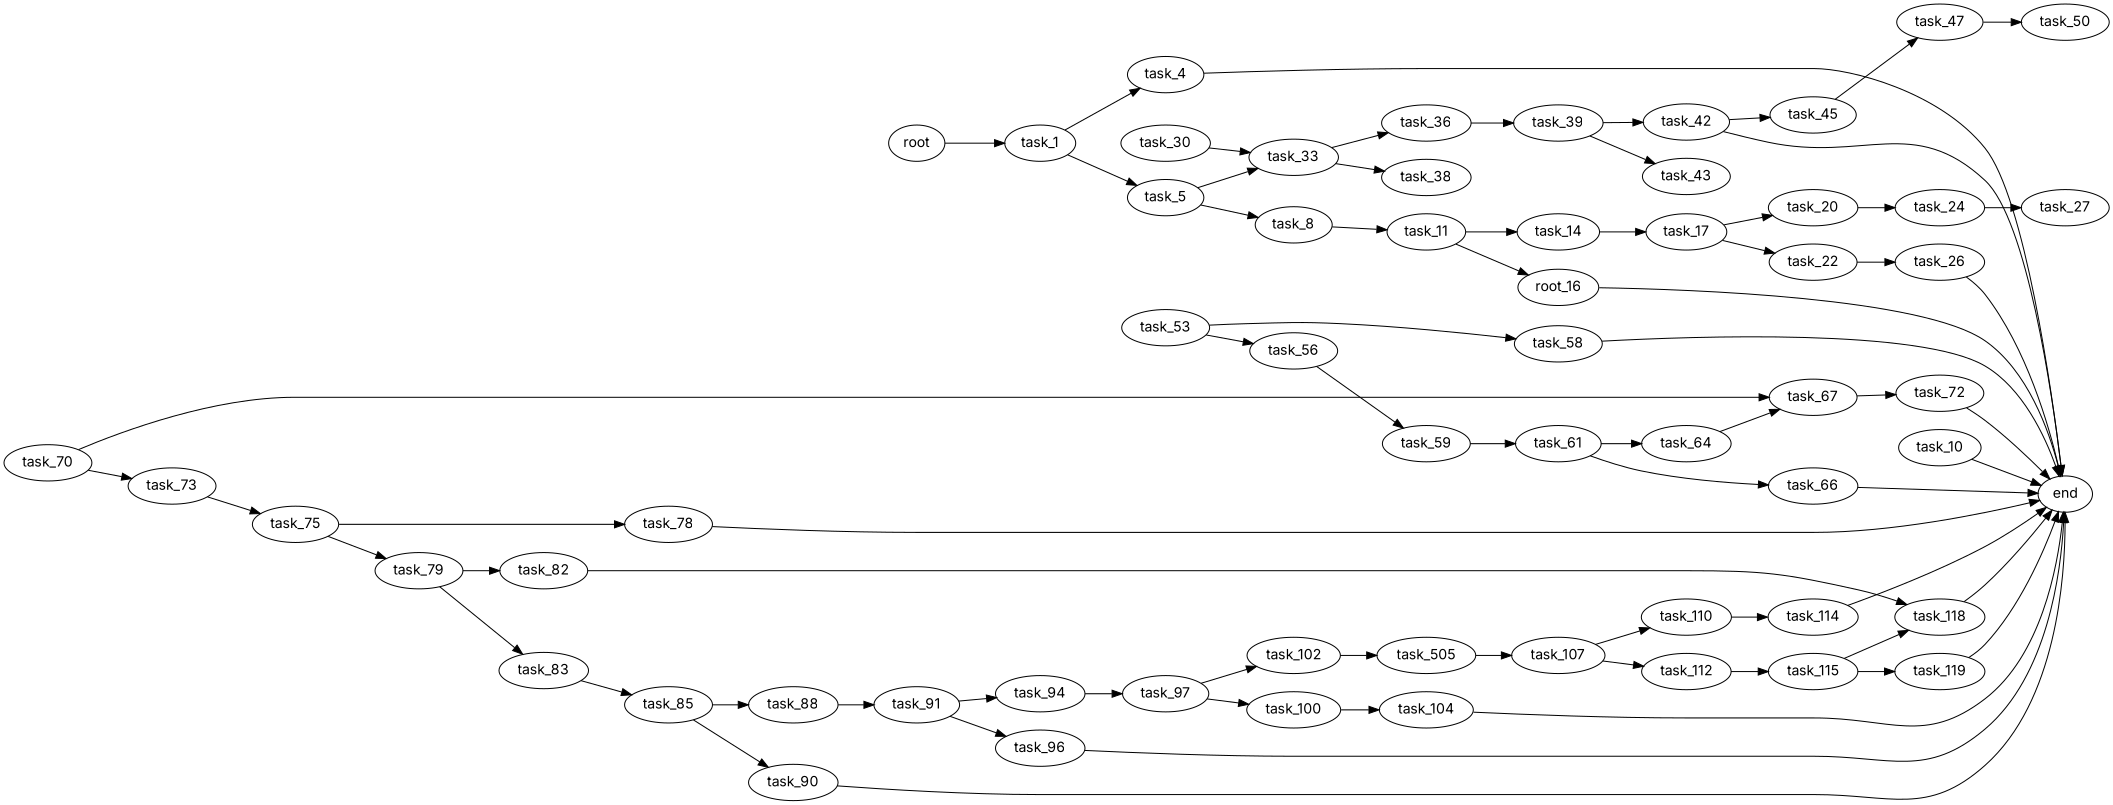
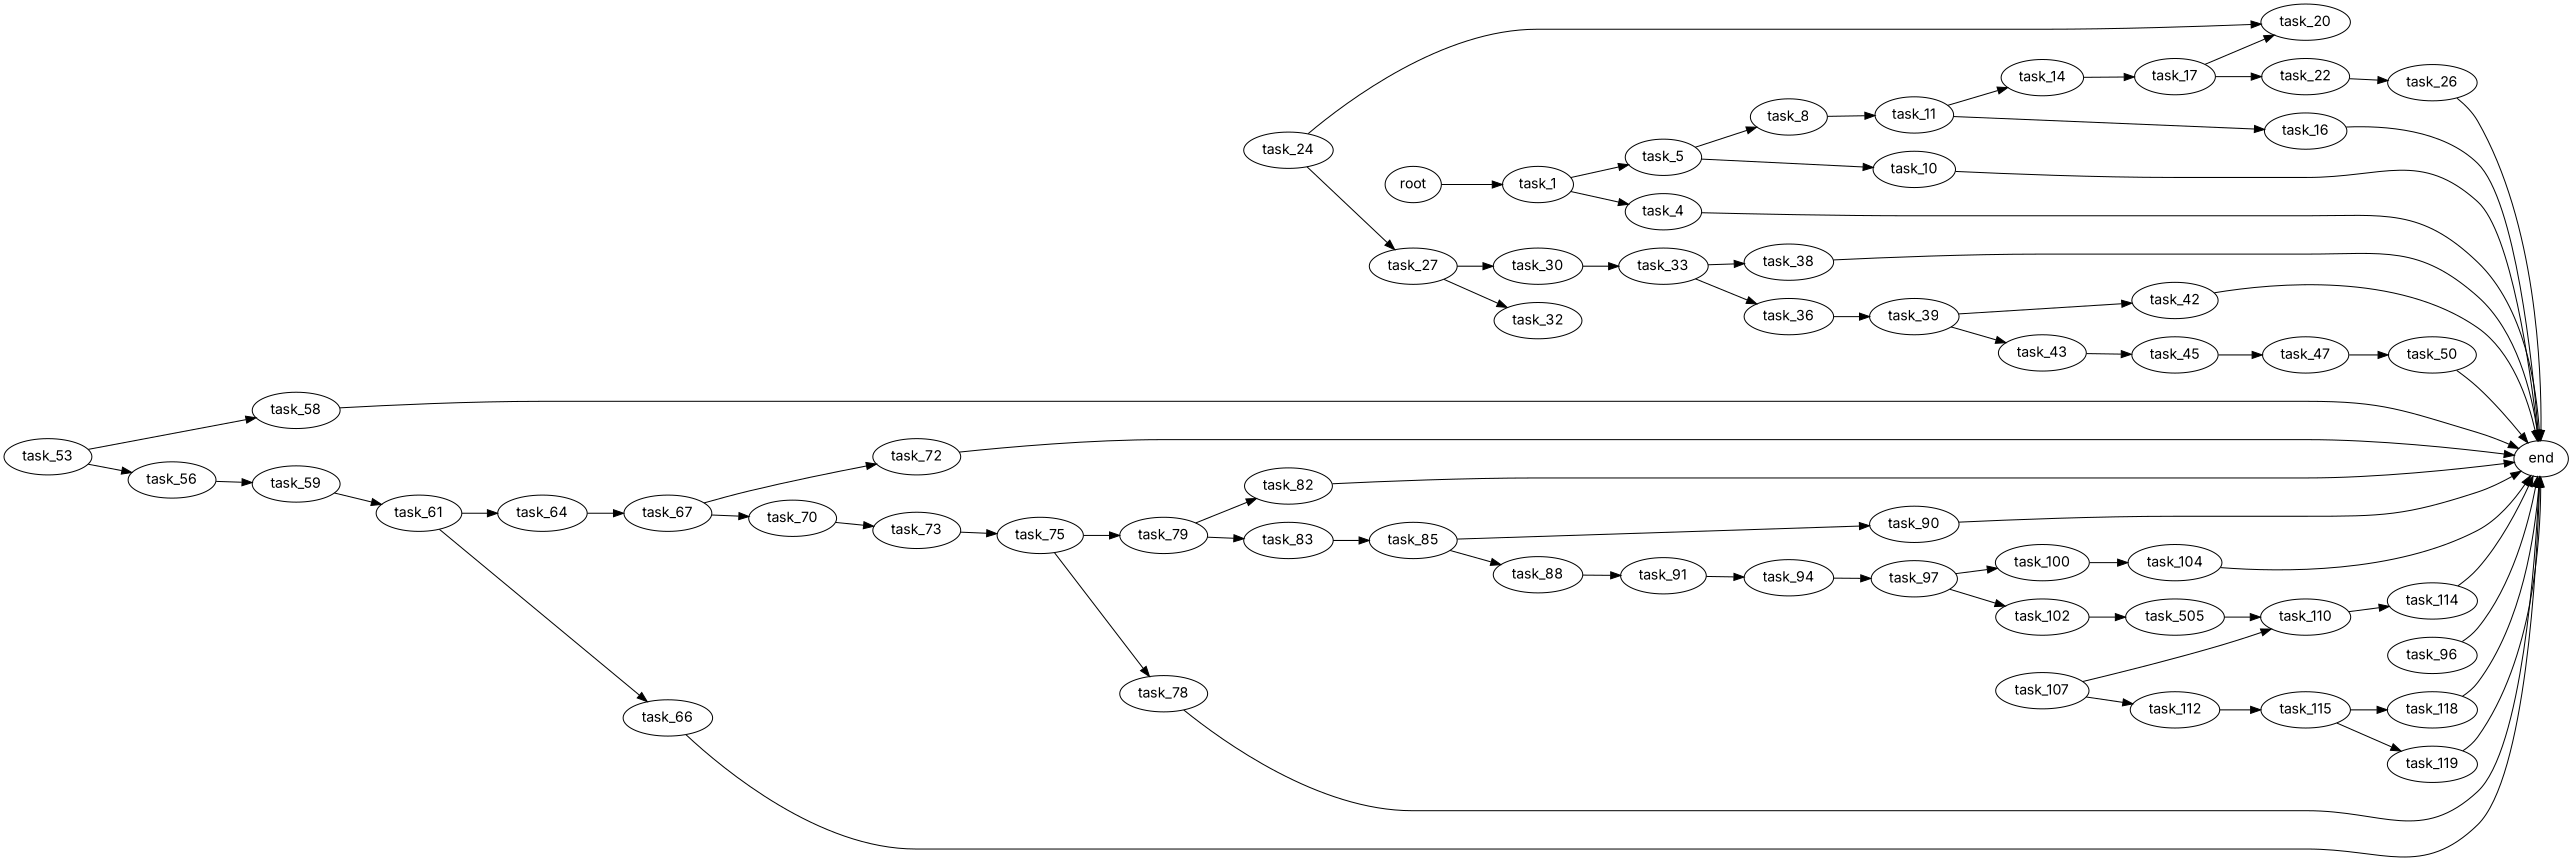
(1745, 119) -> (2104, 354)
(1223, 180) -> (1782, 163)
(1871, 208) -> (1766, 29)
none -> (2236, 254)
none -> (1470, 266)
(1558, 287) -> (2306, 131)
none -> (1538, 321)
(915, 397) -> (725, 516)
none -> (2491, 400)
(1244, 571) -> (1919, 478)
(1489, 655) -> (2237, 617)
(973, 725) -> none
